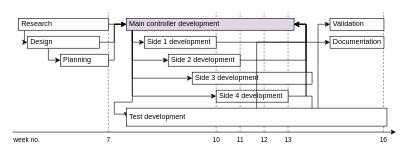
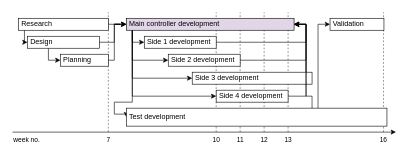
(357, 42) -> none
(257, 76) -> none
